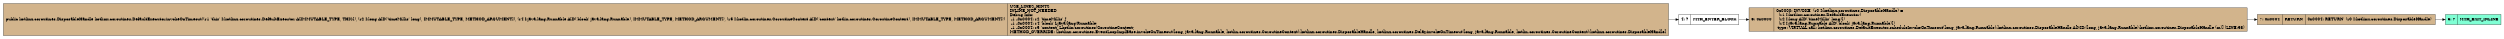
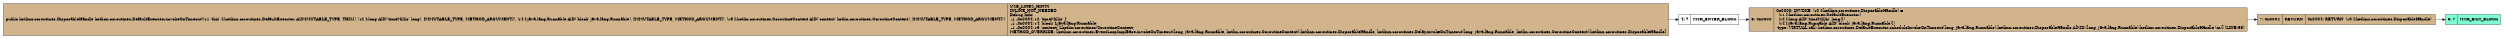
(2479, 19) -> (2479, 19)
